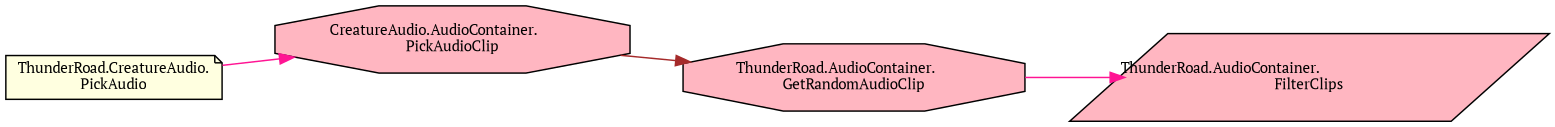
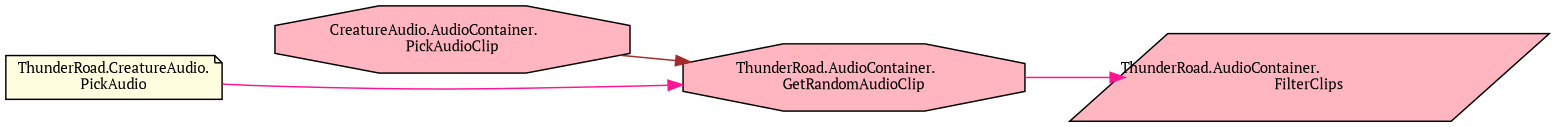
(251, 62) -> (445, 89)
